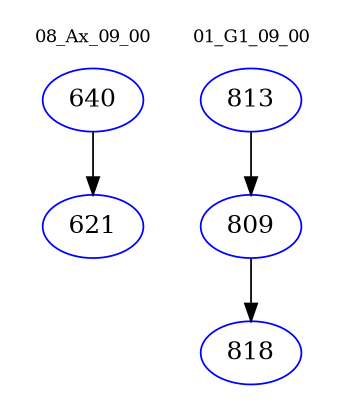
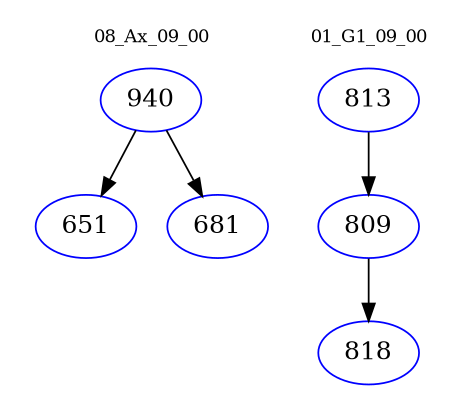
(93, 100) -> (151, 100)
none -> (86, 226)
(93, 226) -> (218, 226)
